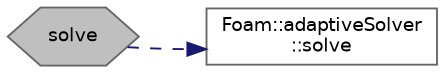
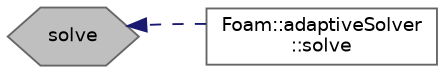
(157, 49) -> (176, 24)
